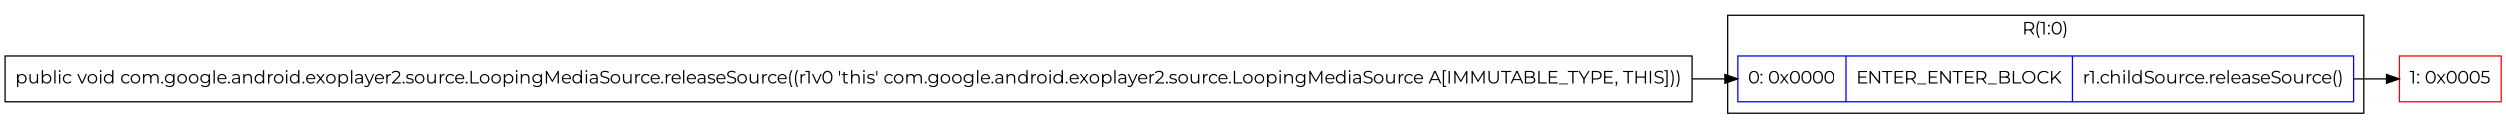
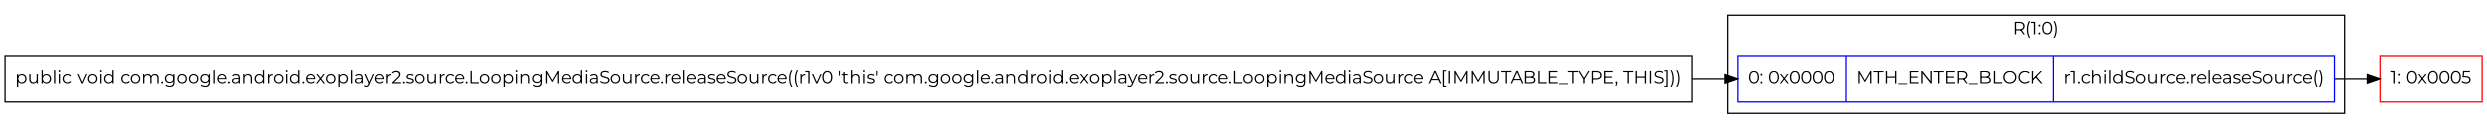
(1959, 78) -> (1950, 78)
